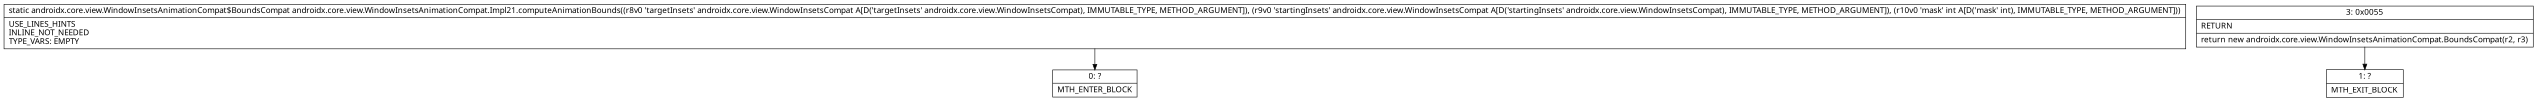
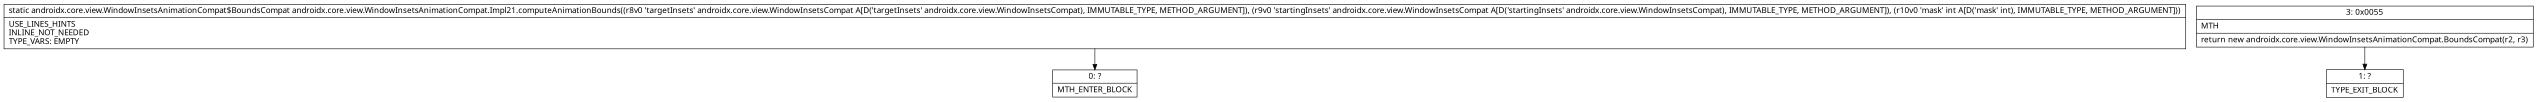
(2217, 26) -> (2210, 26)
(2365, 90) -> (2365, 90)
